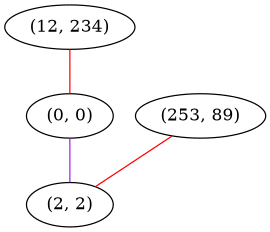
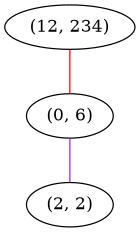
(70, 116) -> (70, 116)
(201, 116) -> none
